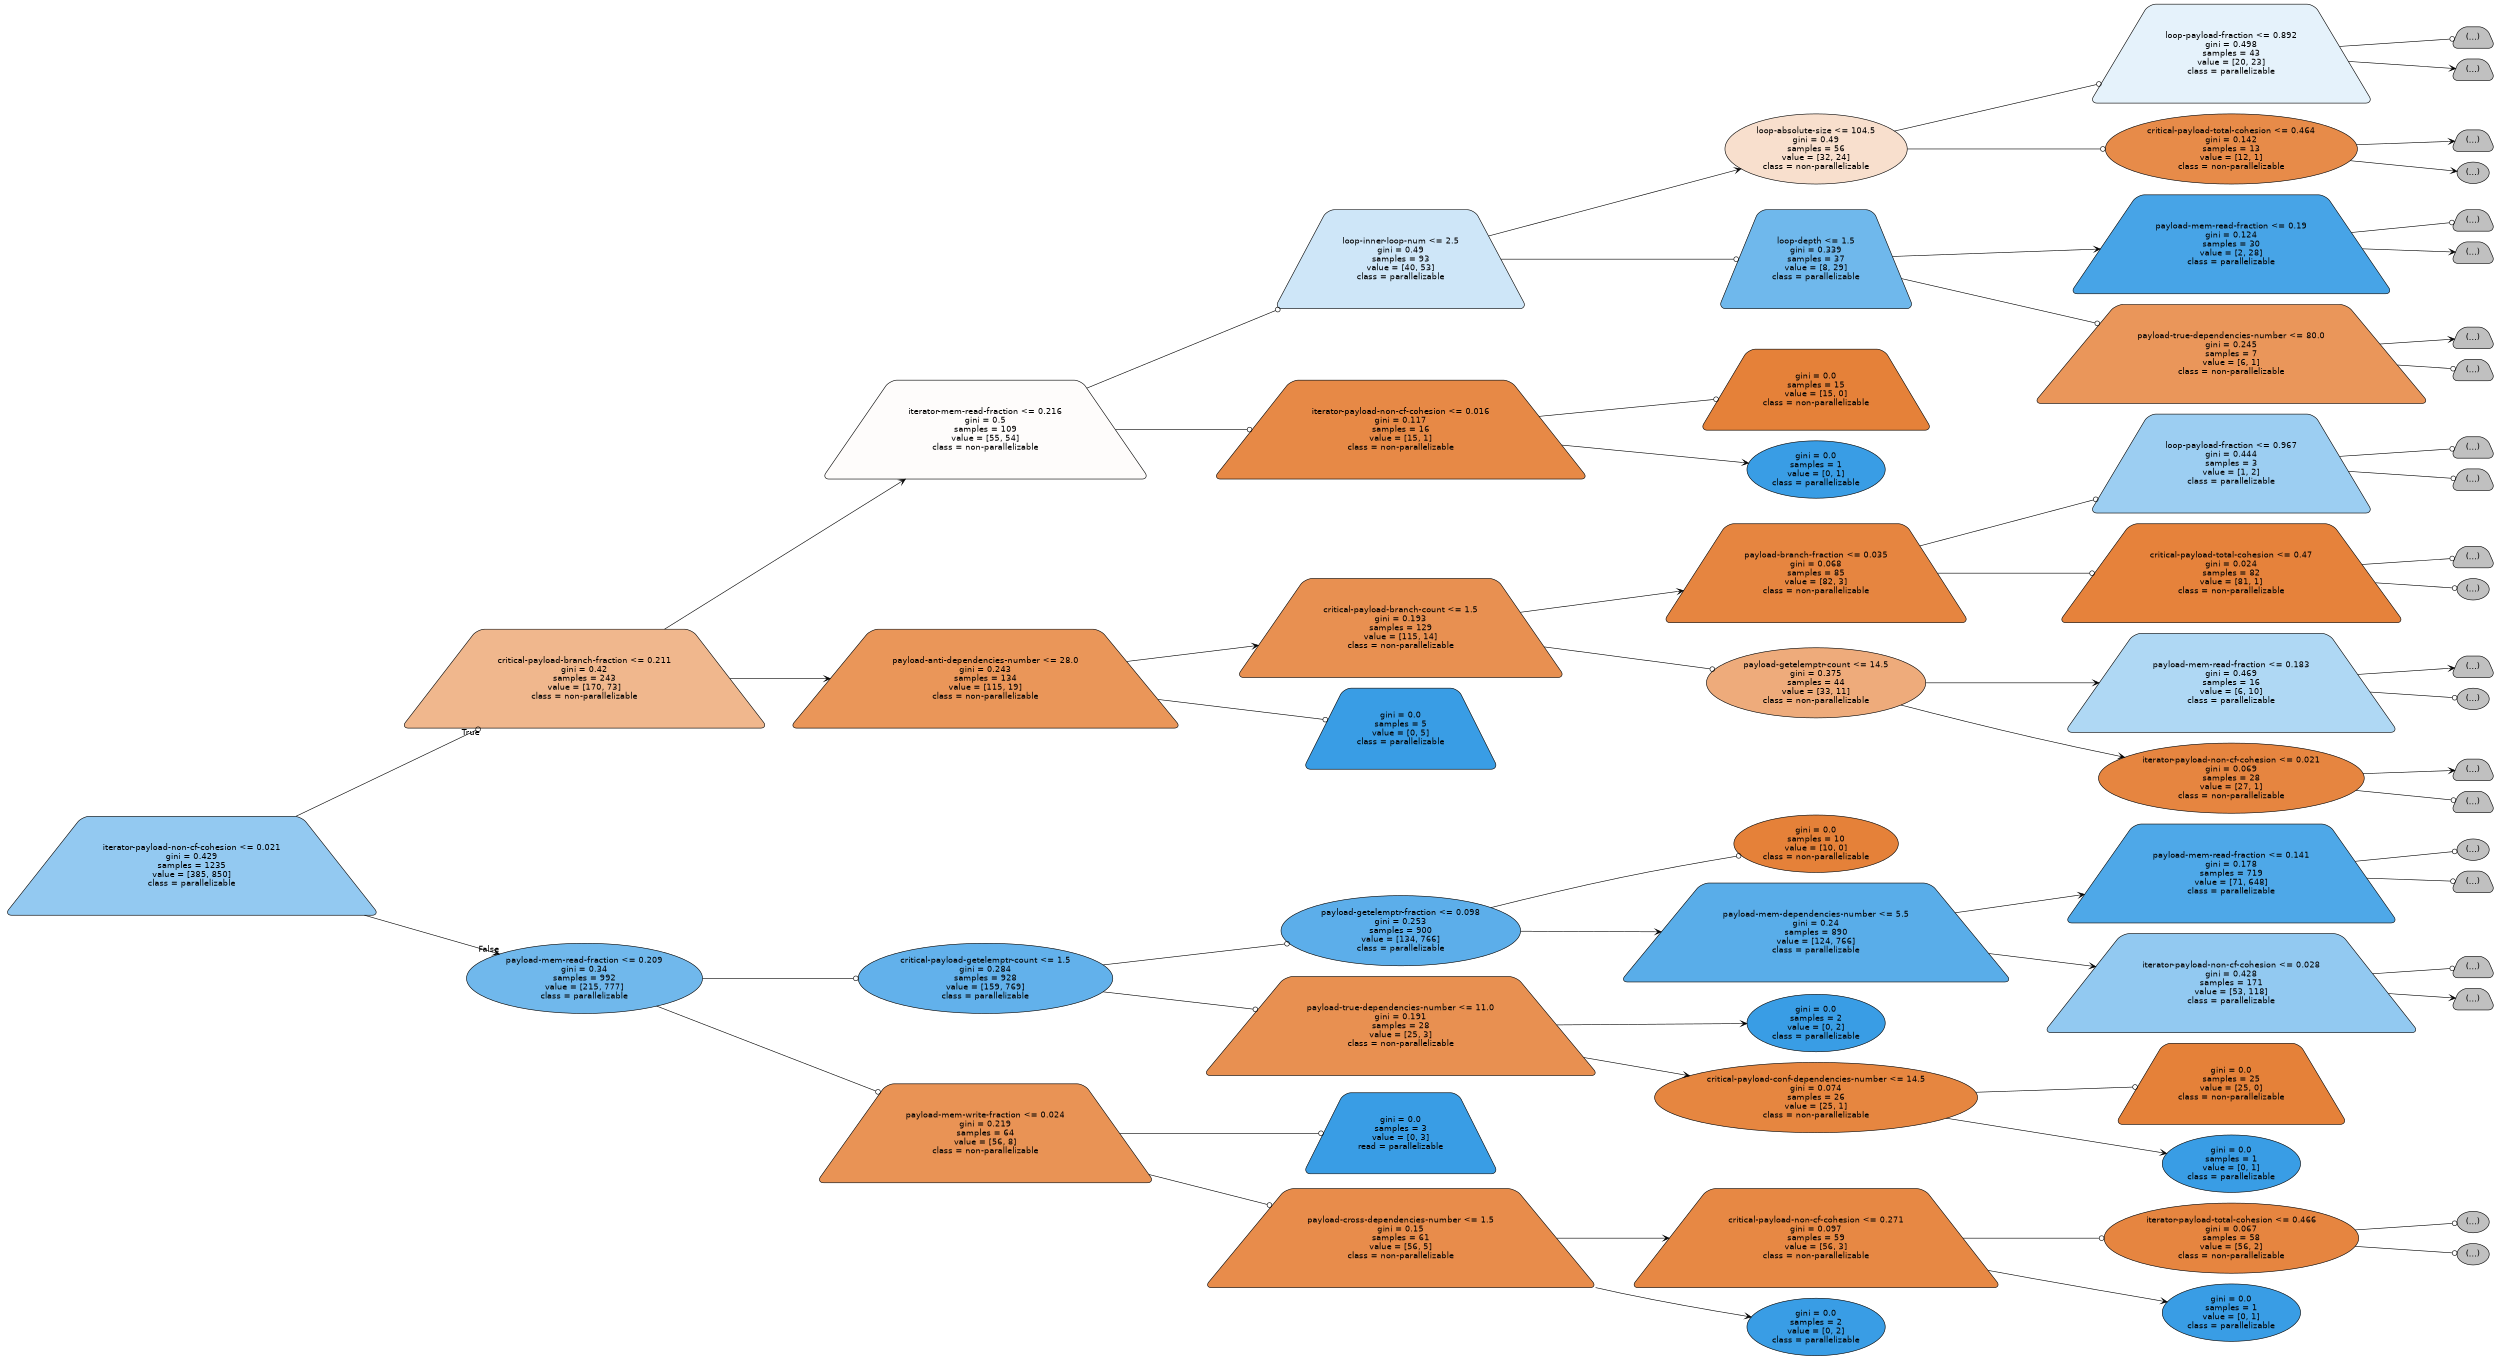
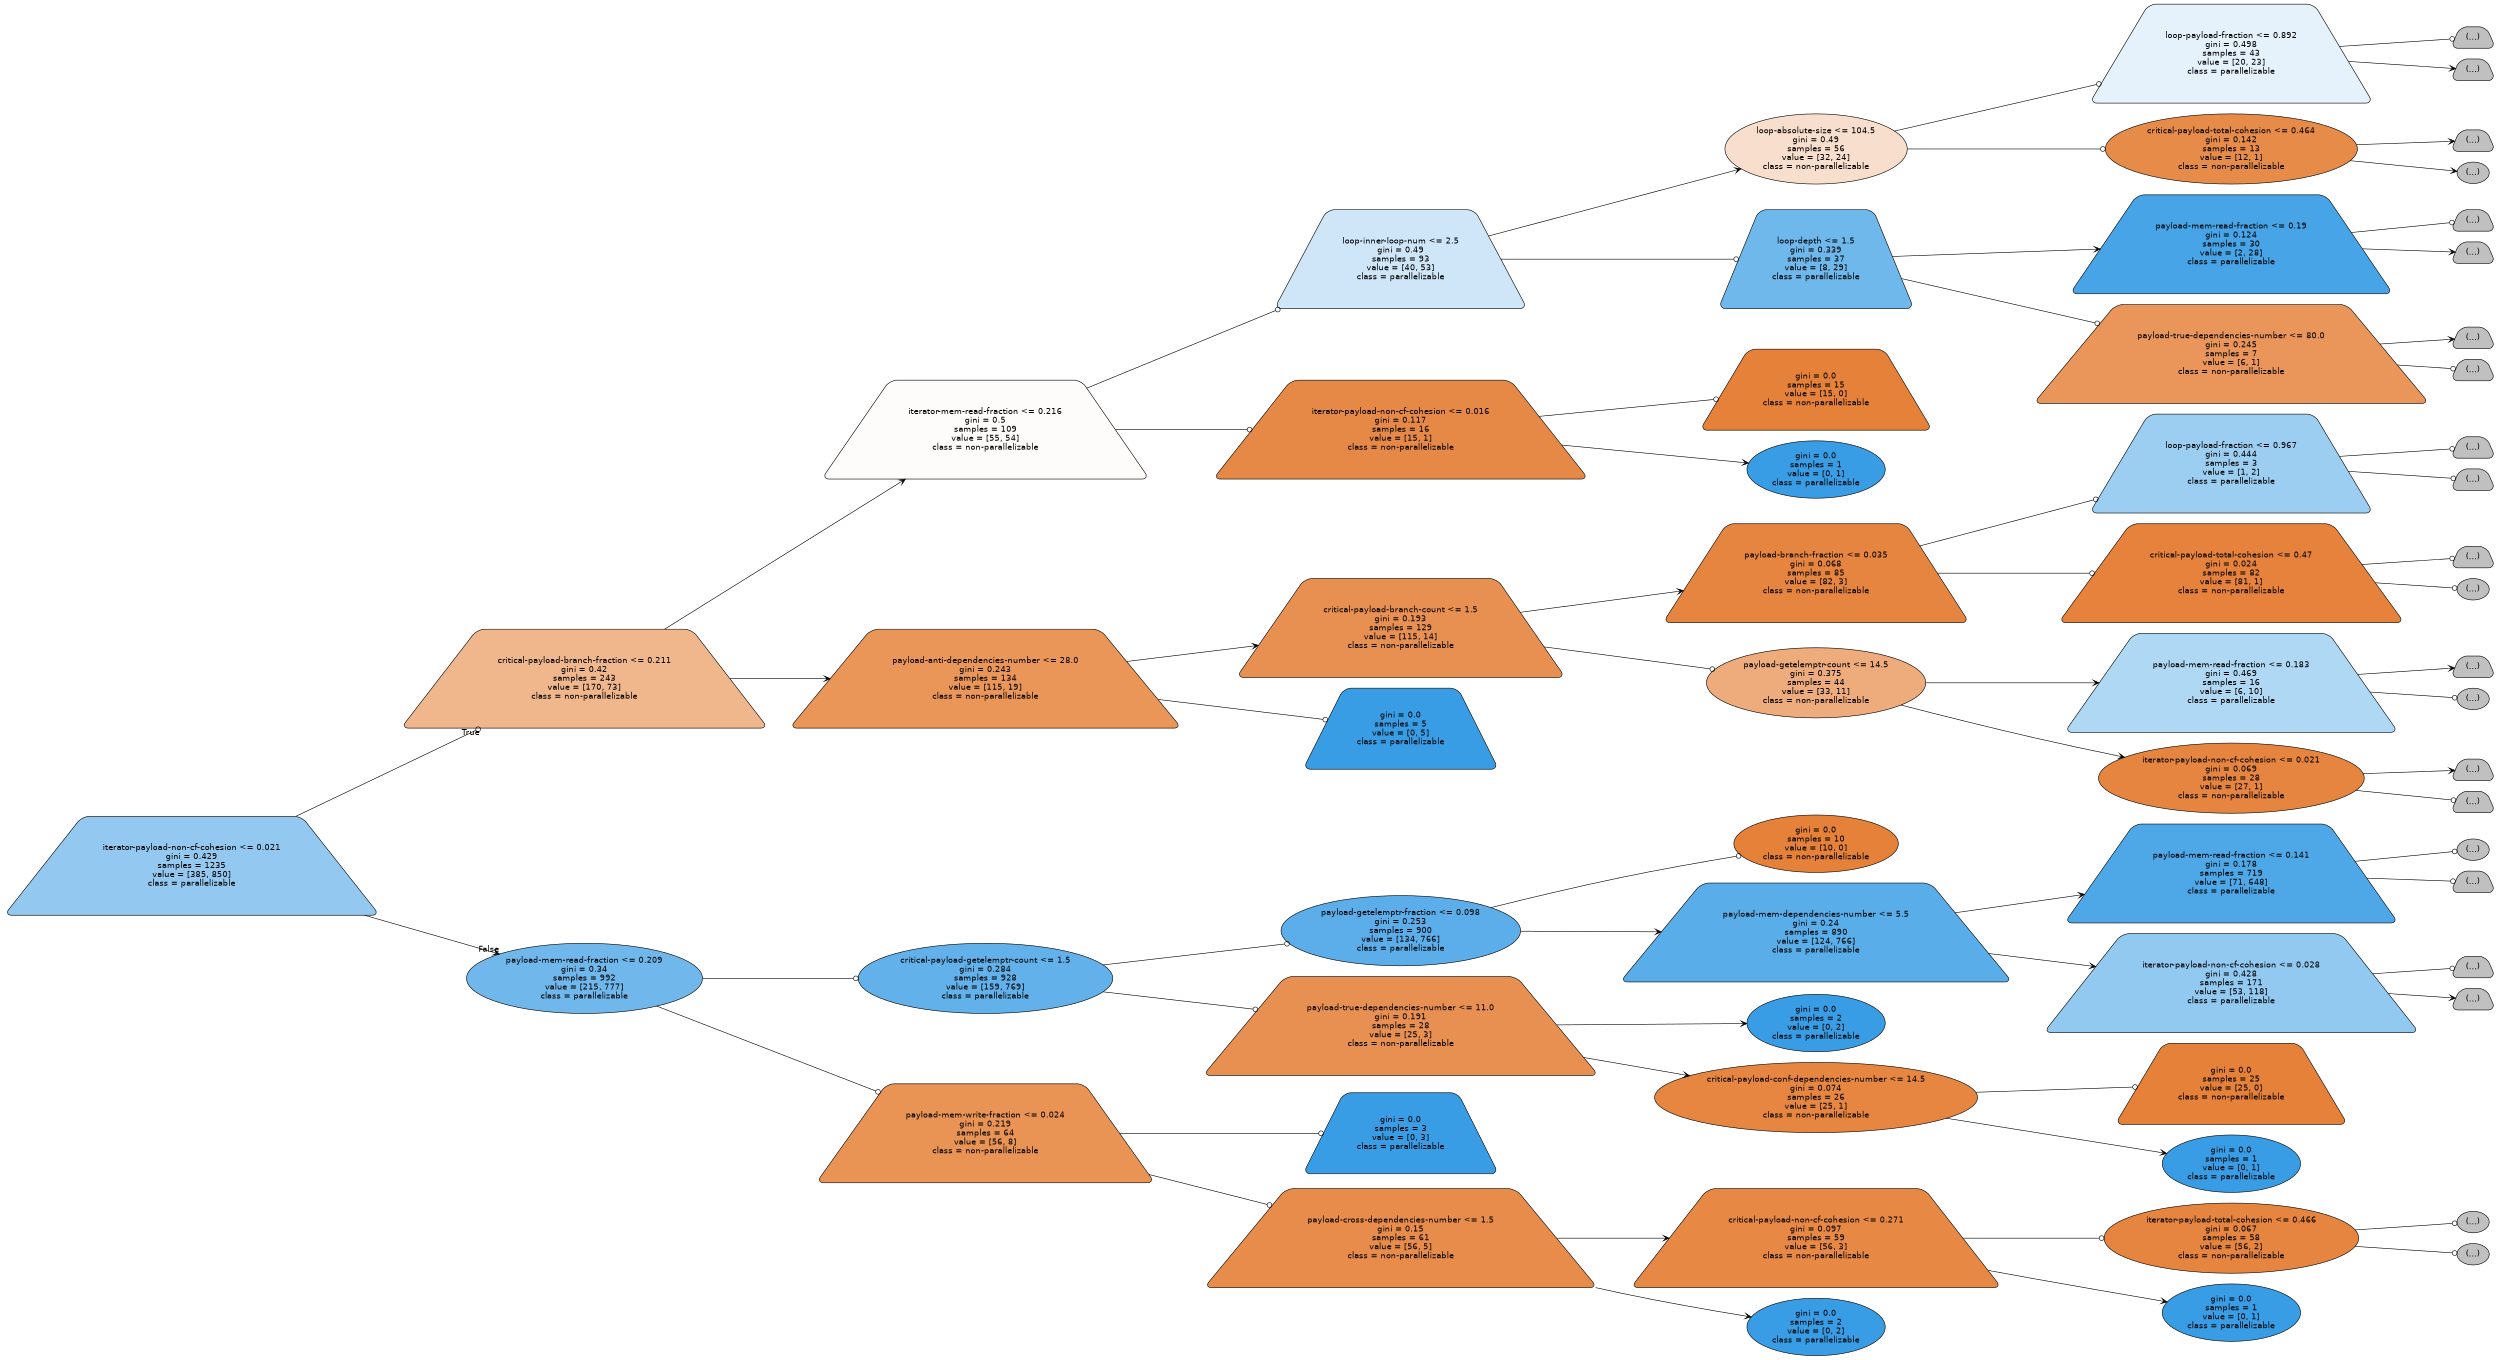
(1401, 1133) -> (1401, 1133)
